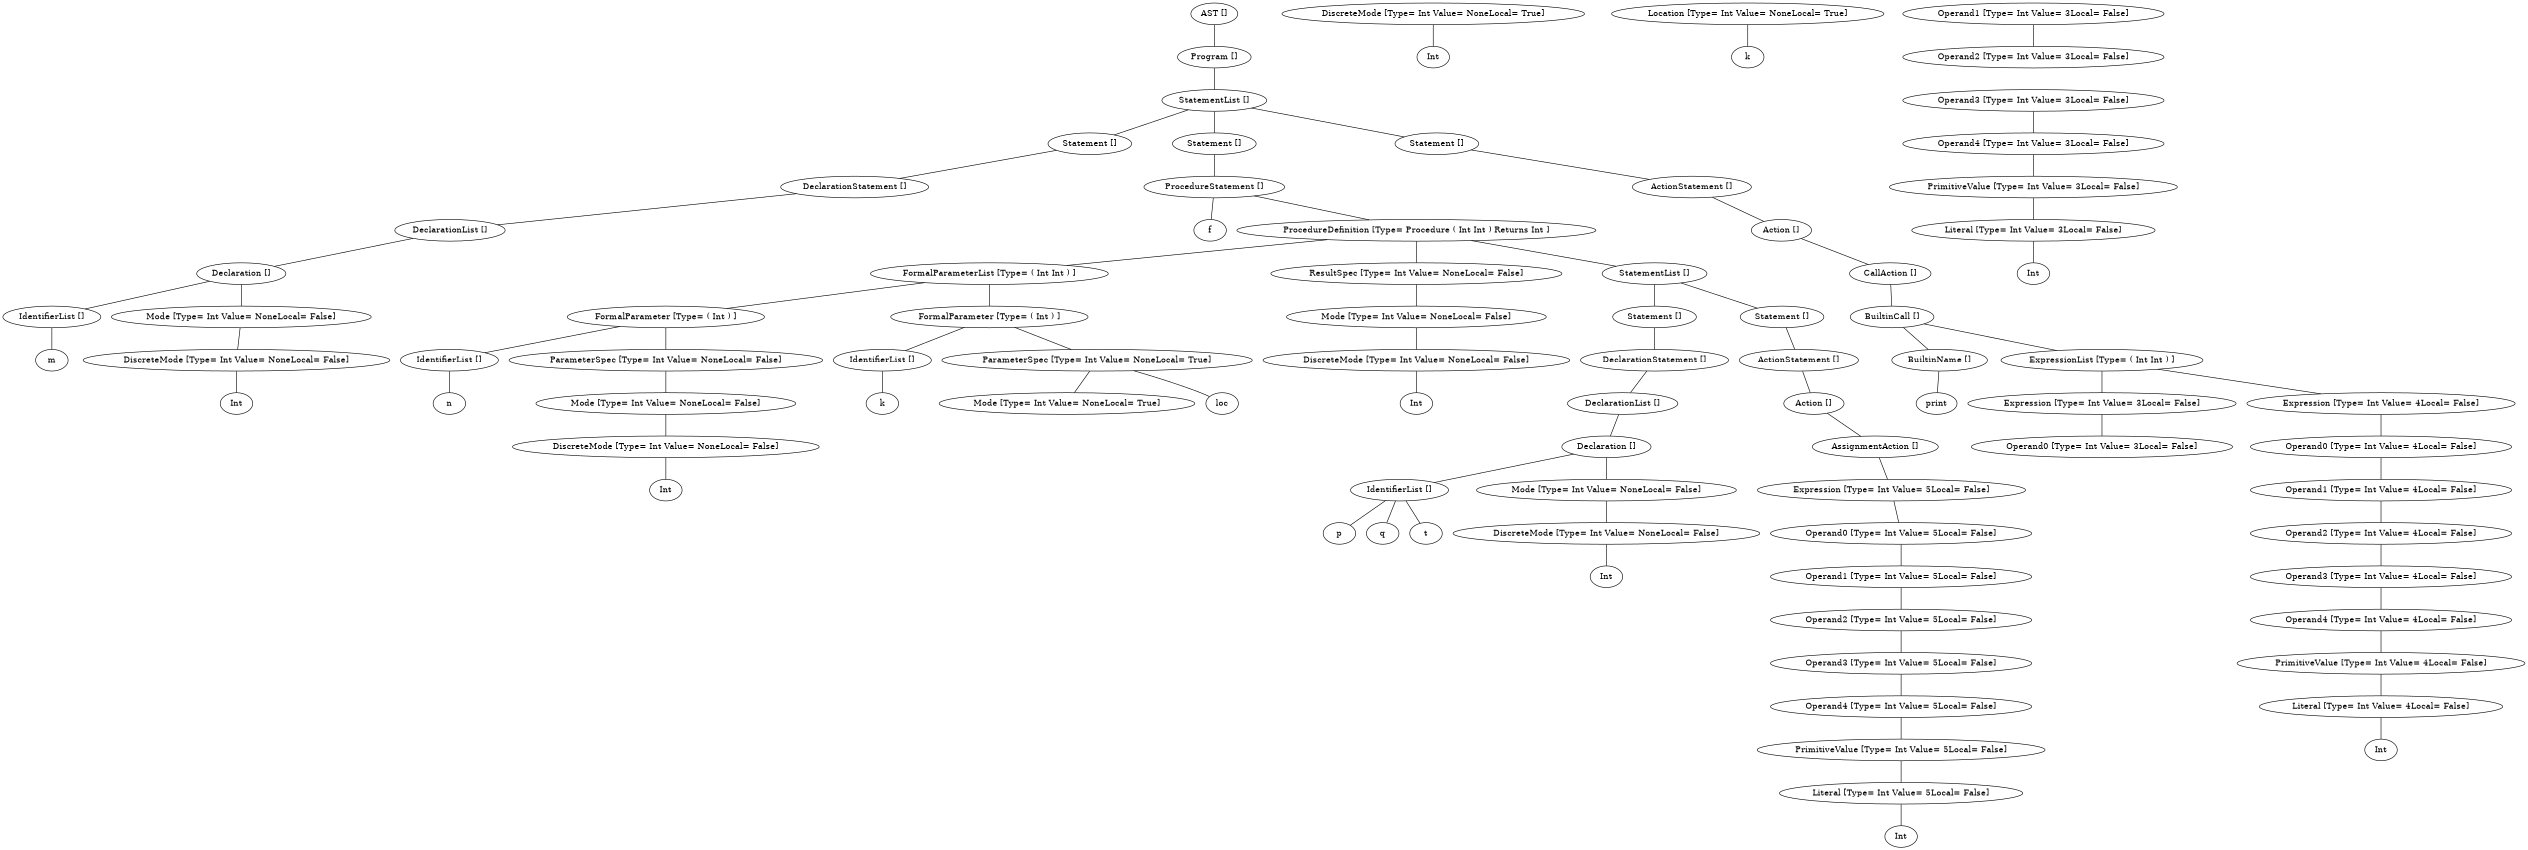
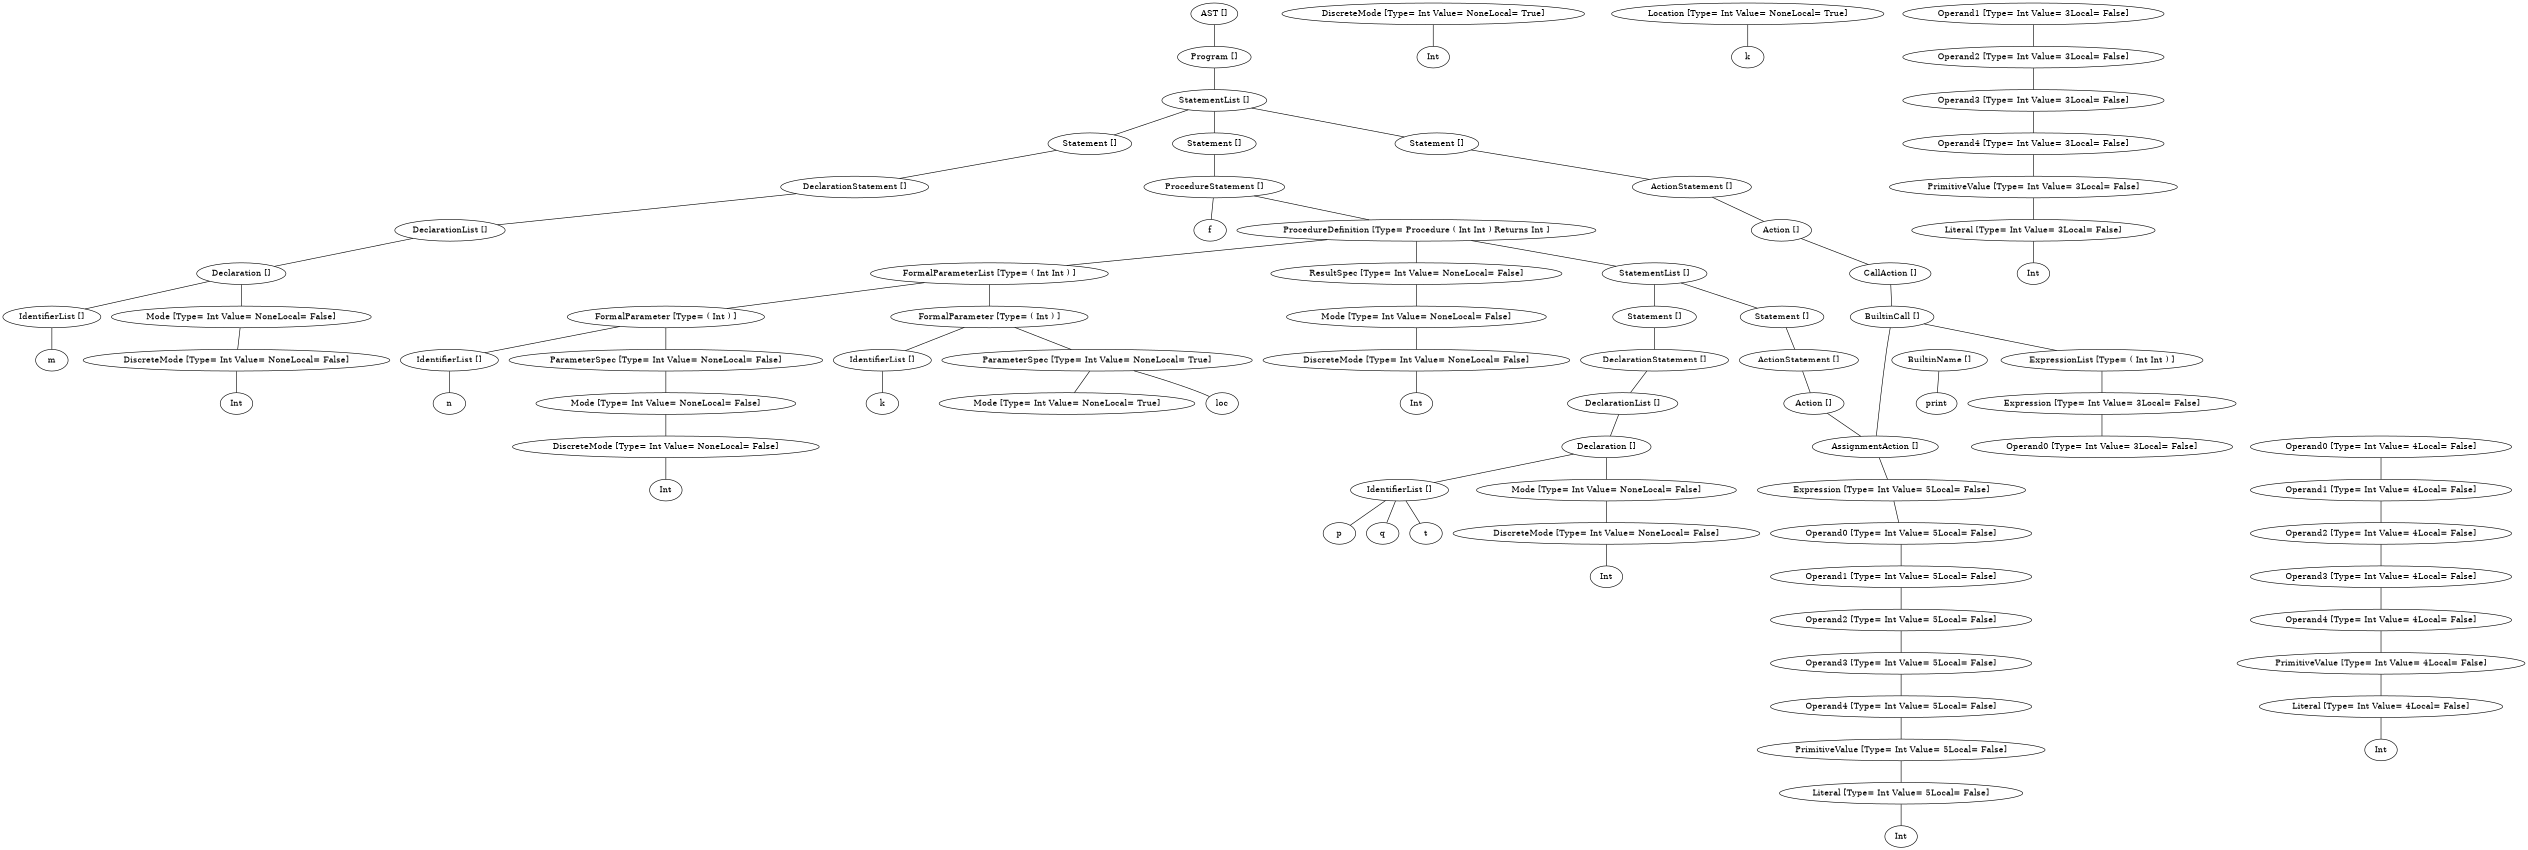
none -> (2033, 79)
(1916, 339) -> (1882, 382)
(2381, 404) -> none
